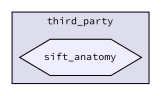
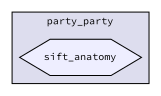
(81, 22) -> (81, 22)
